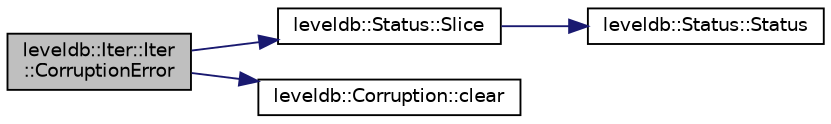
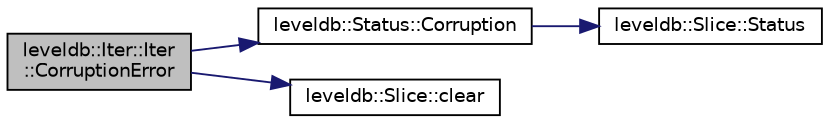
(389, 26) -> (395, 26)
(706, 26) -> (711, 26)
(389, 97) -> (395, 97)
